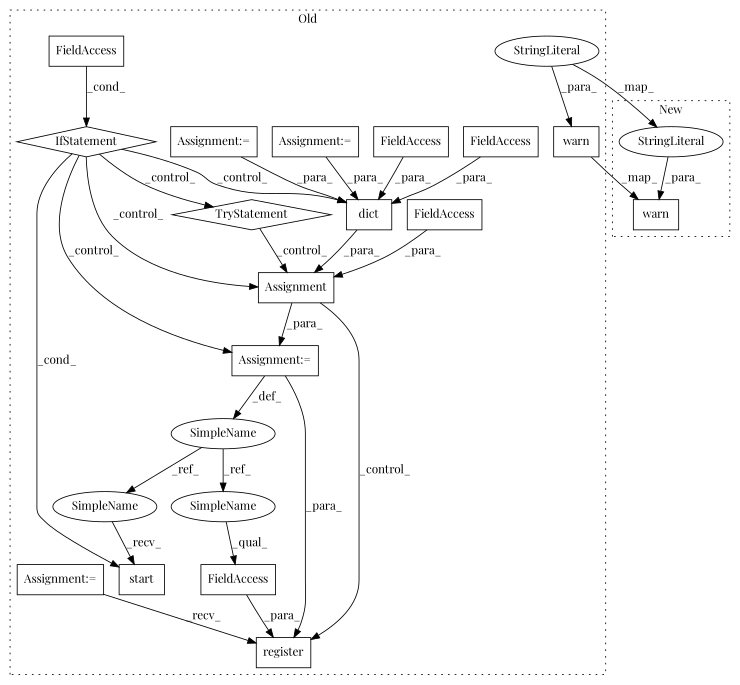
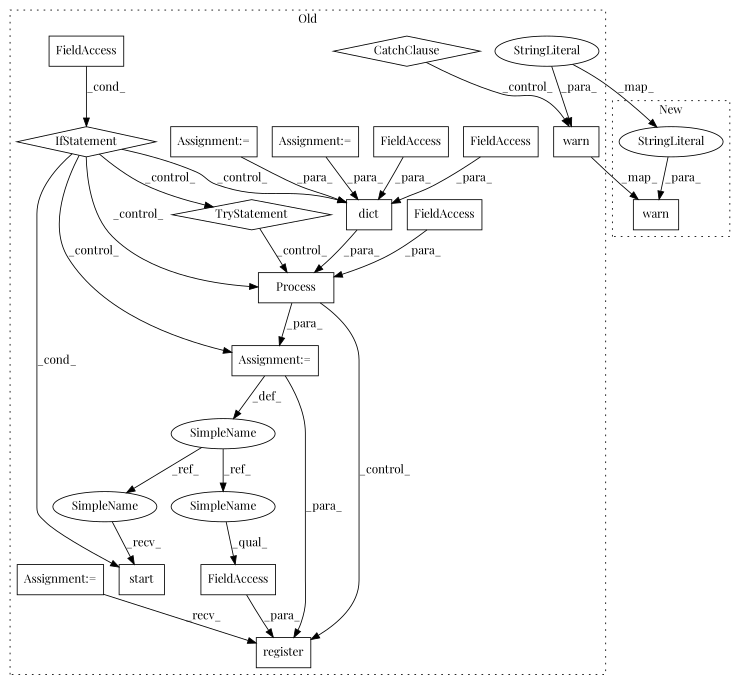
none -> (407, 51)
(296, 288) -> (296, 288)
